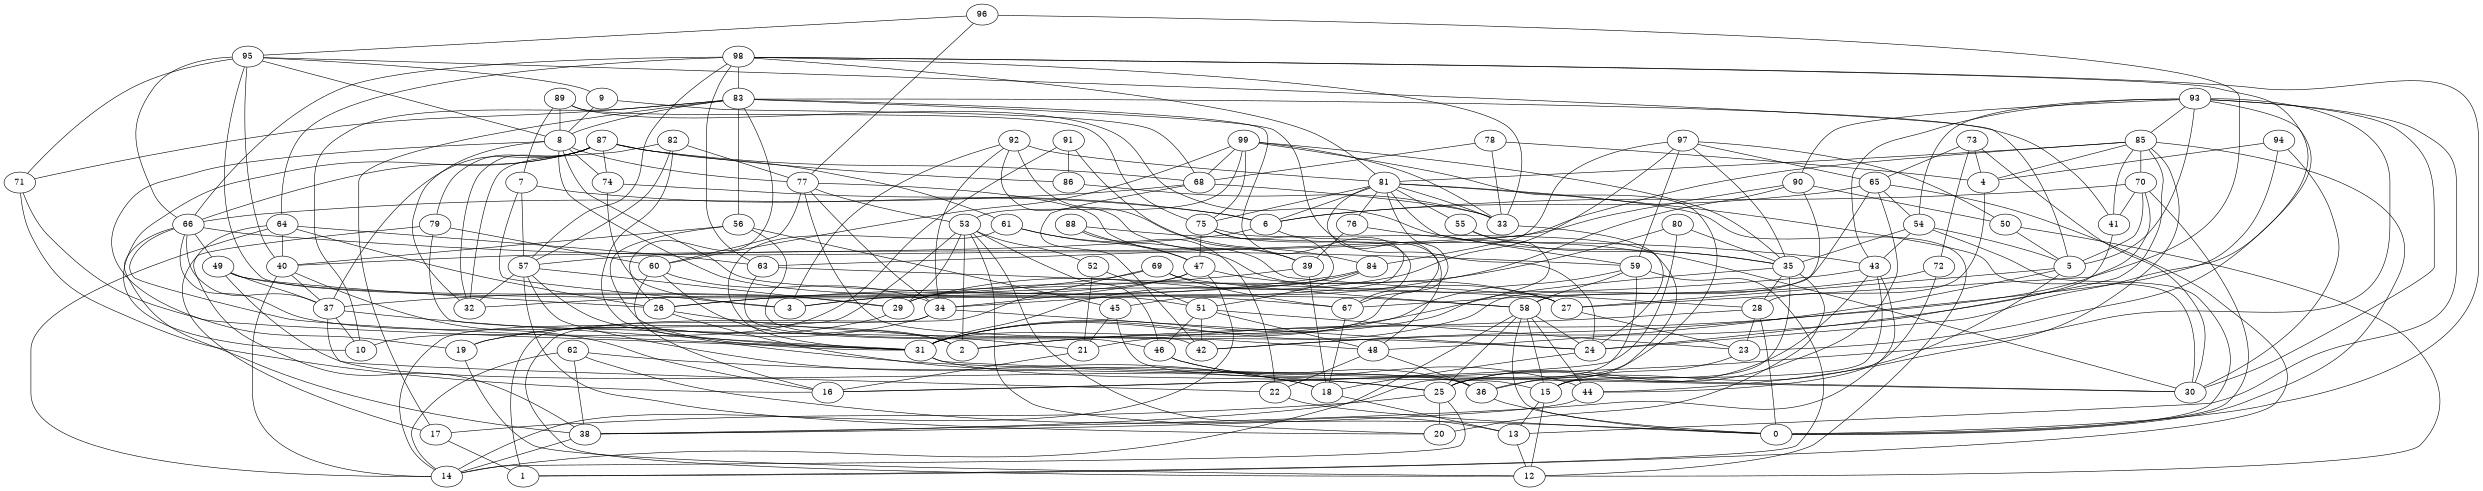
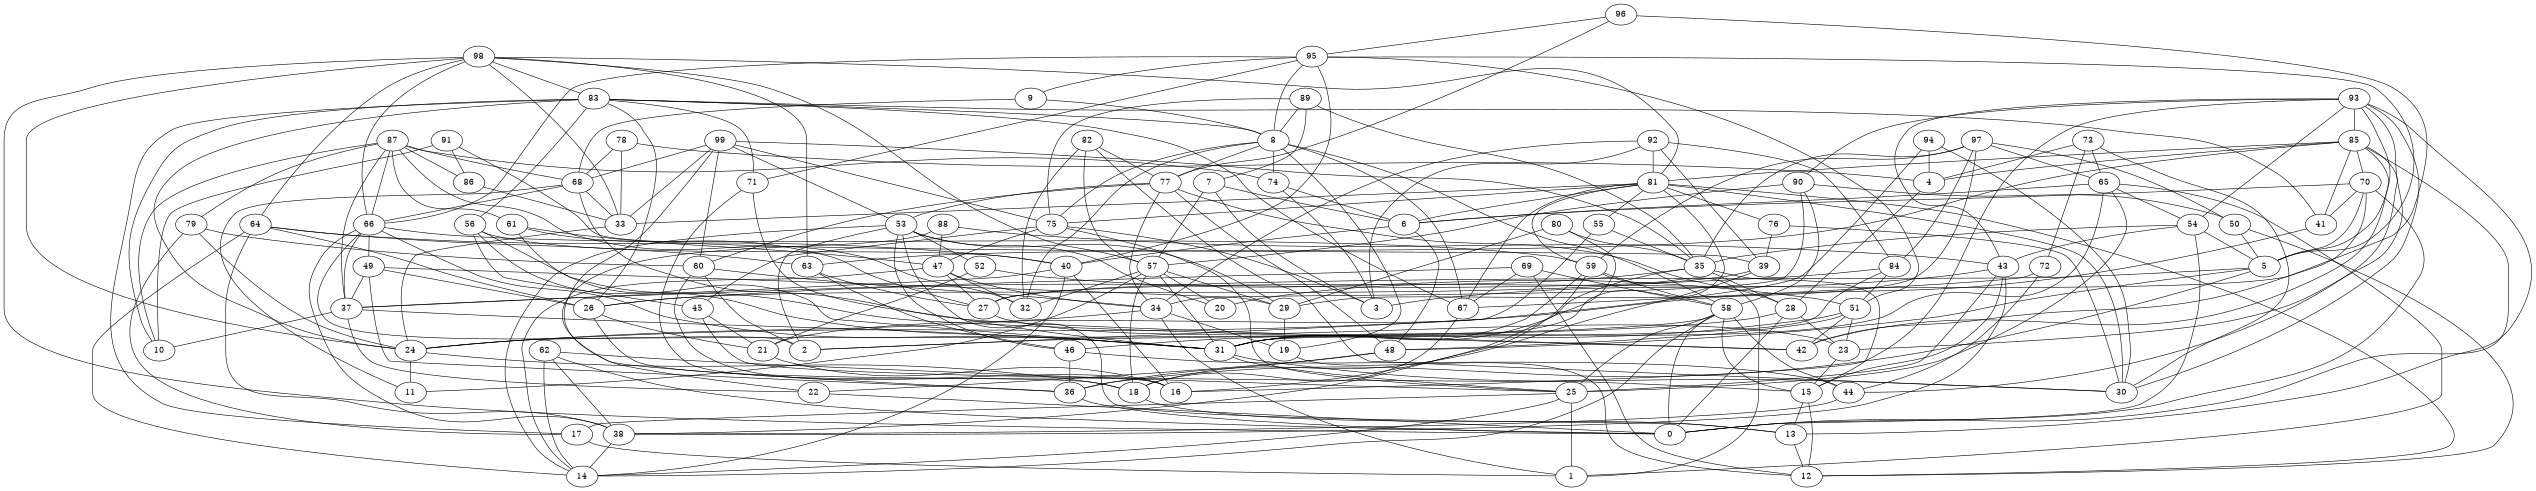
none -> (1168, 157)
none -> (411, 393)
(1440, 409) -> (1572, 438)
